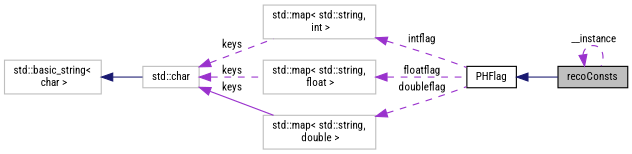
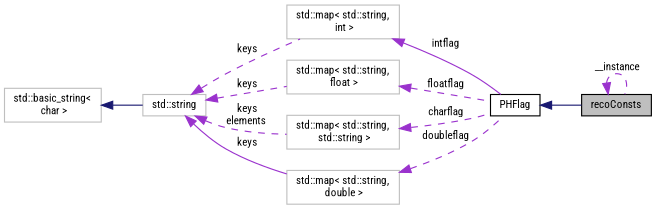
(427, 54) -> (454, 65)
(171, 77) -> (174, 105)
none -> (343, 132)
